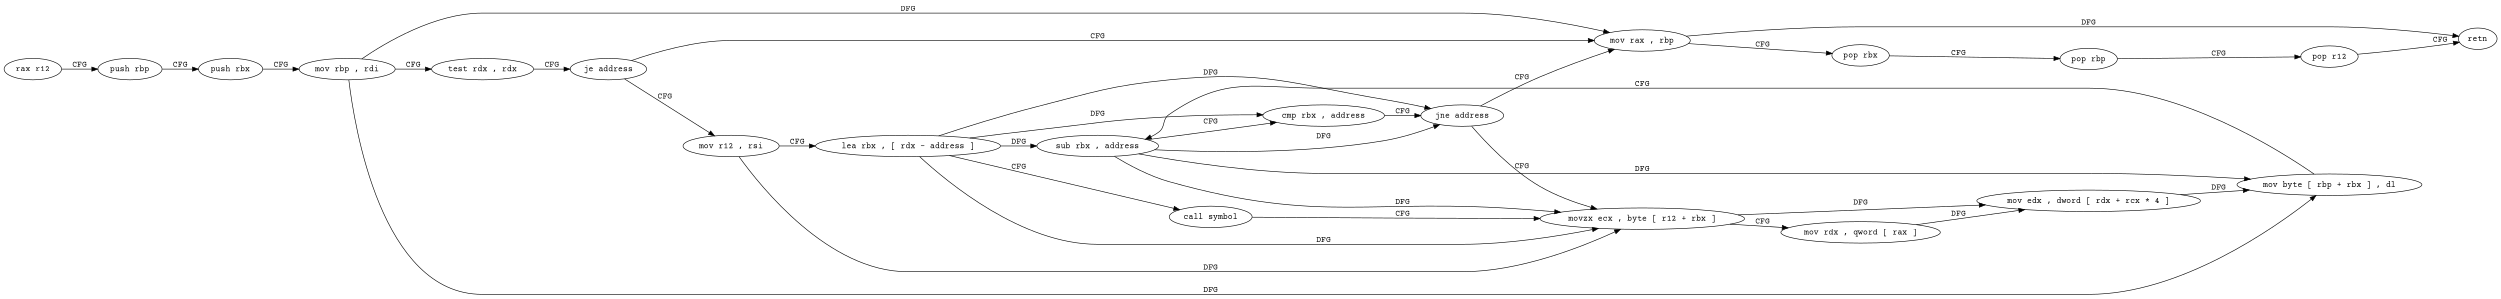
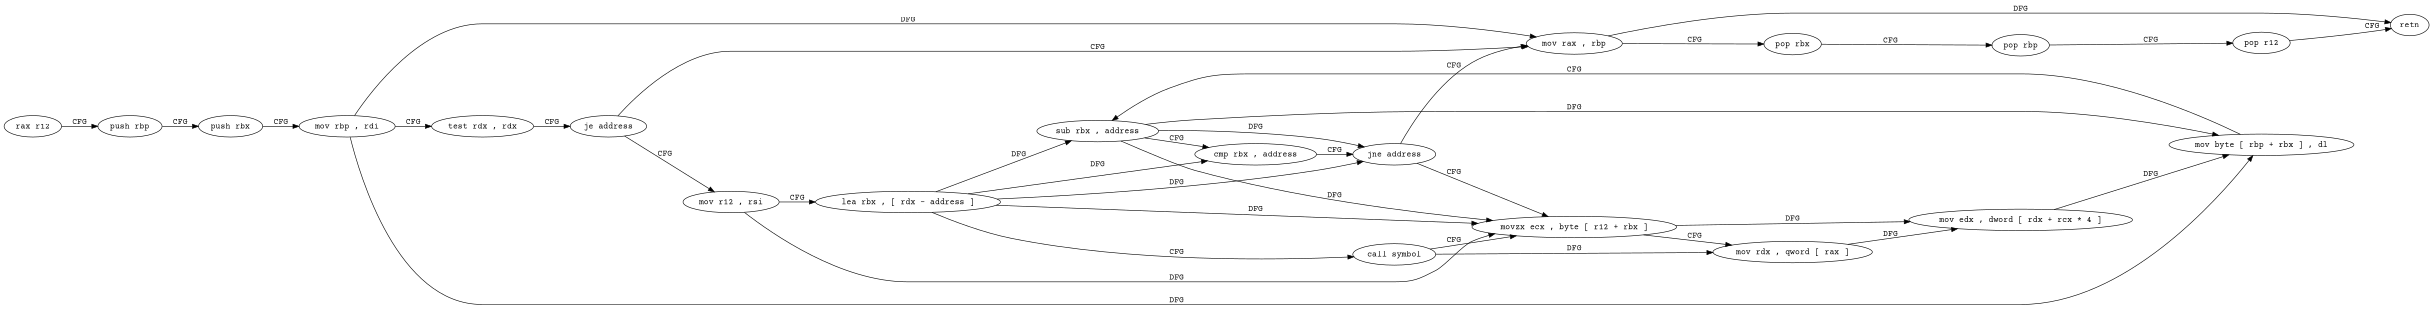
none -> (1571, 253)
